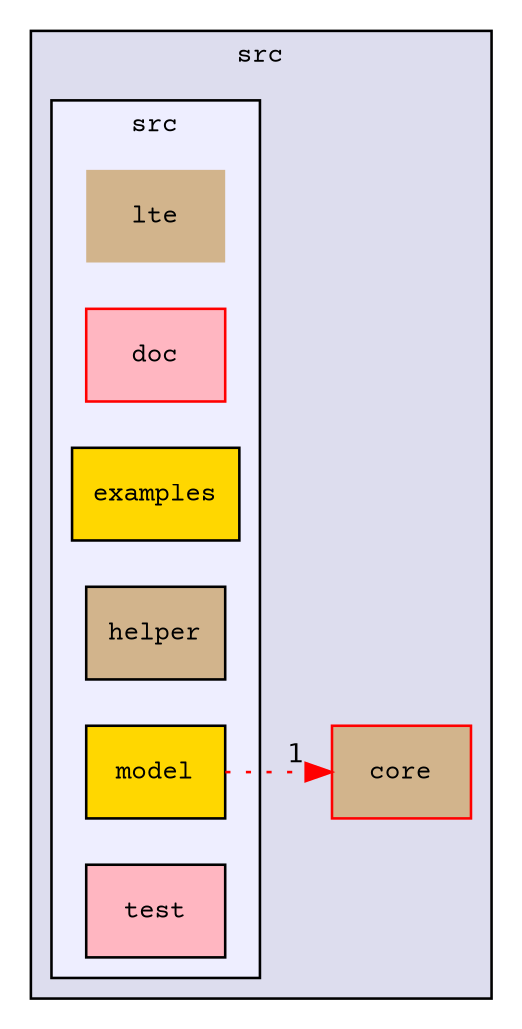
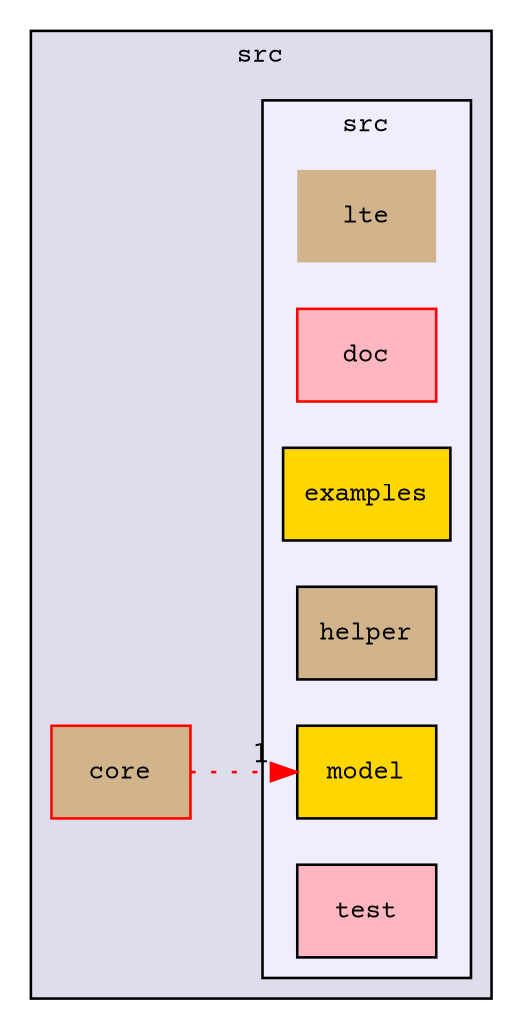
(275, 772) -> (231, 772)
